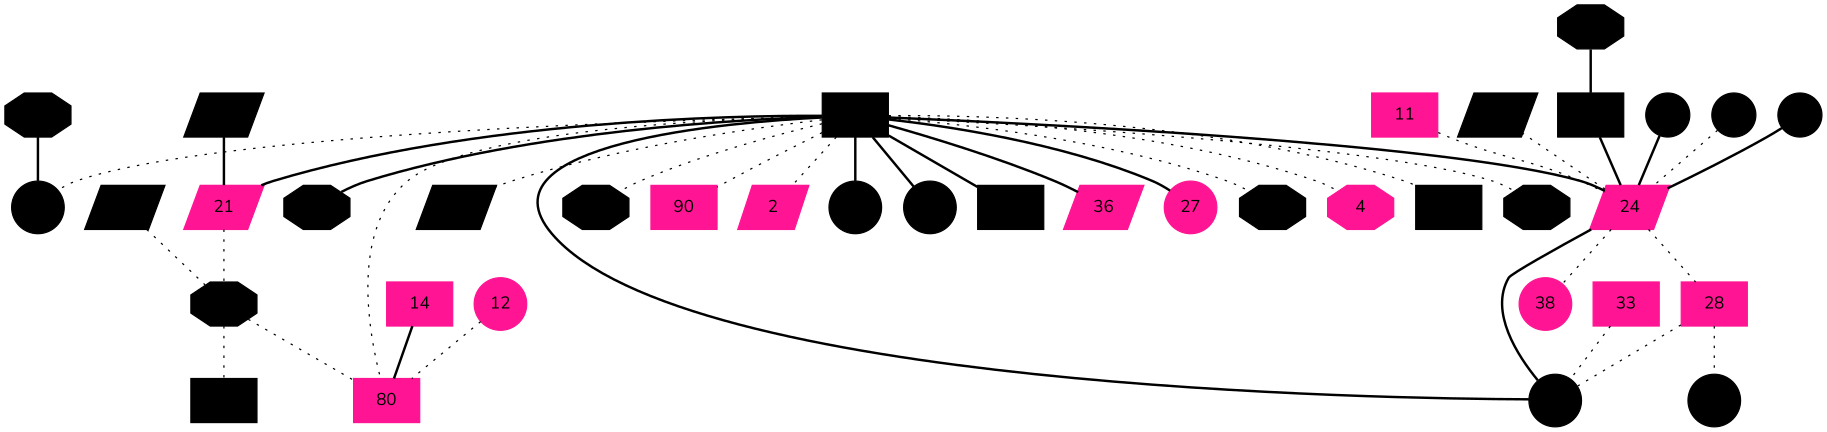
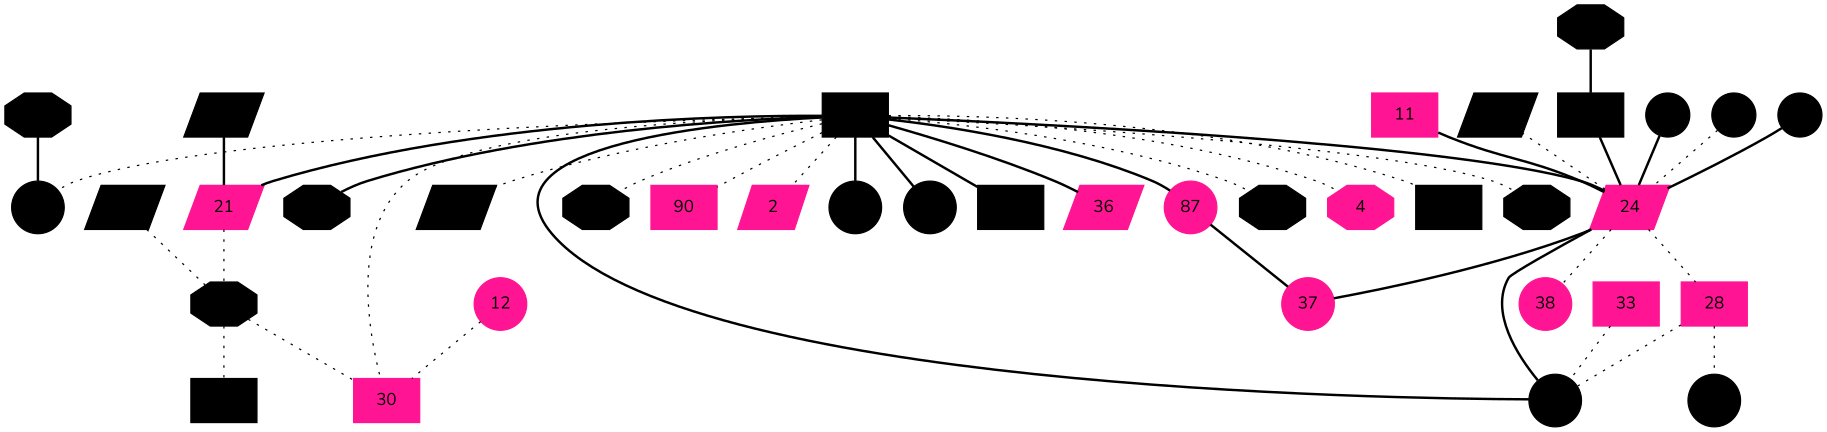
(1522, 161) -> (1522, 161)
(1191, 207) -> (1191, 207)
(420, 304) -> none
none -> (1308, 304)
(387, 401) -> (387, 401)
